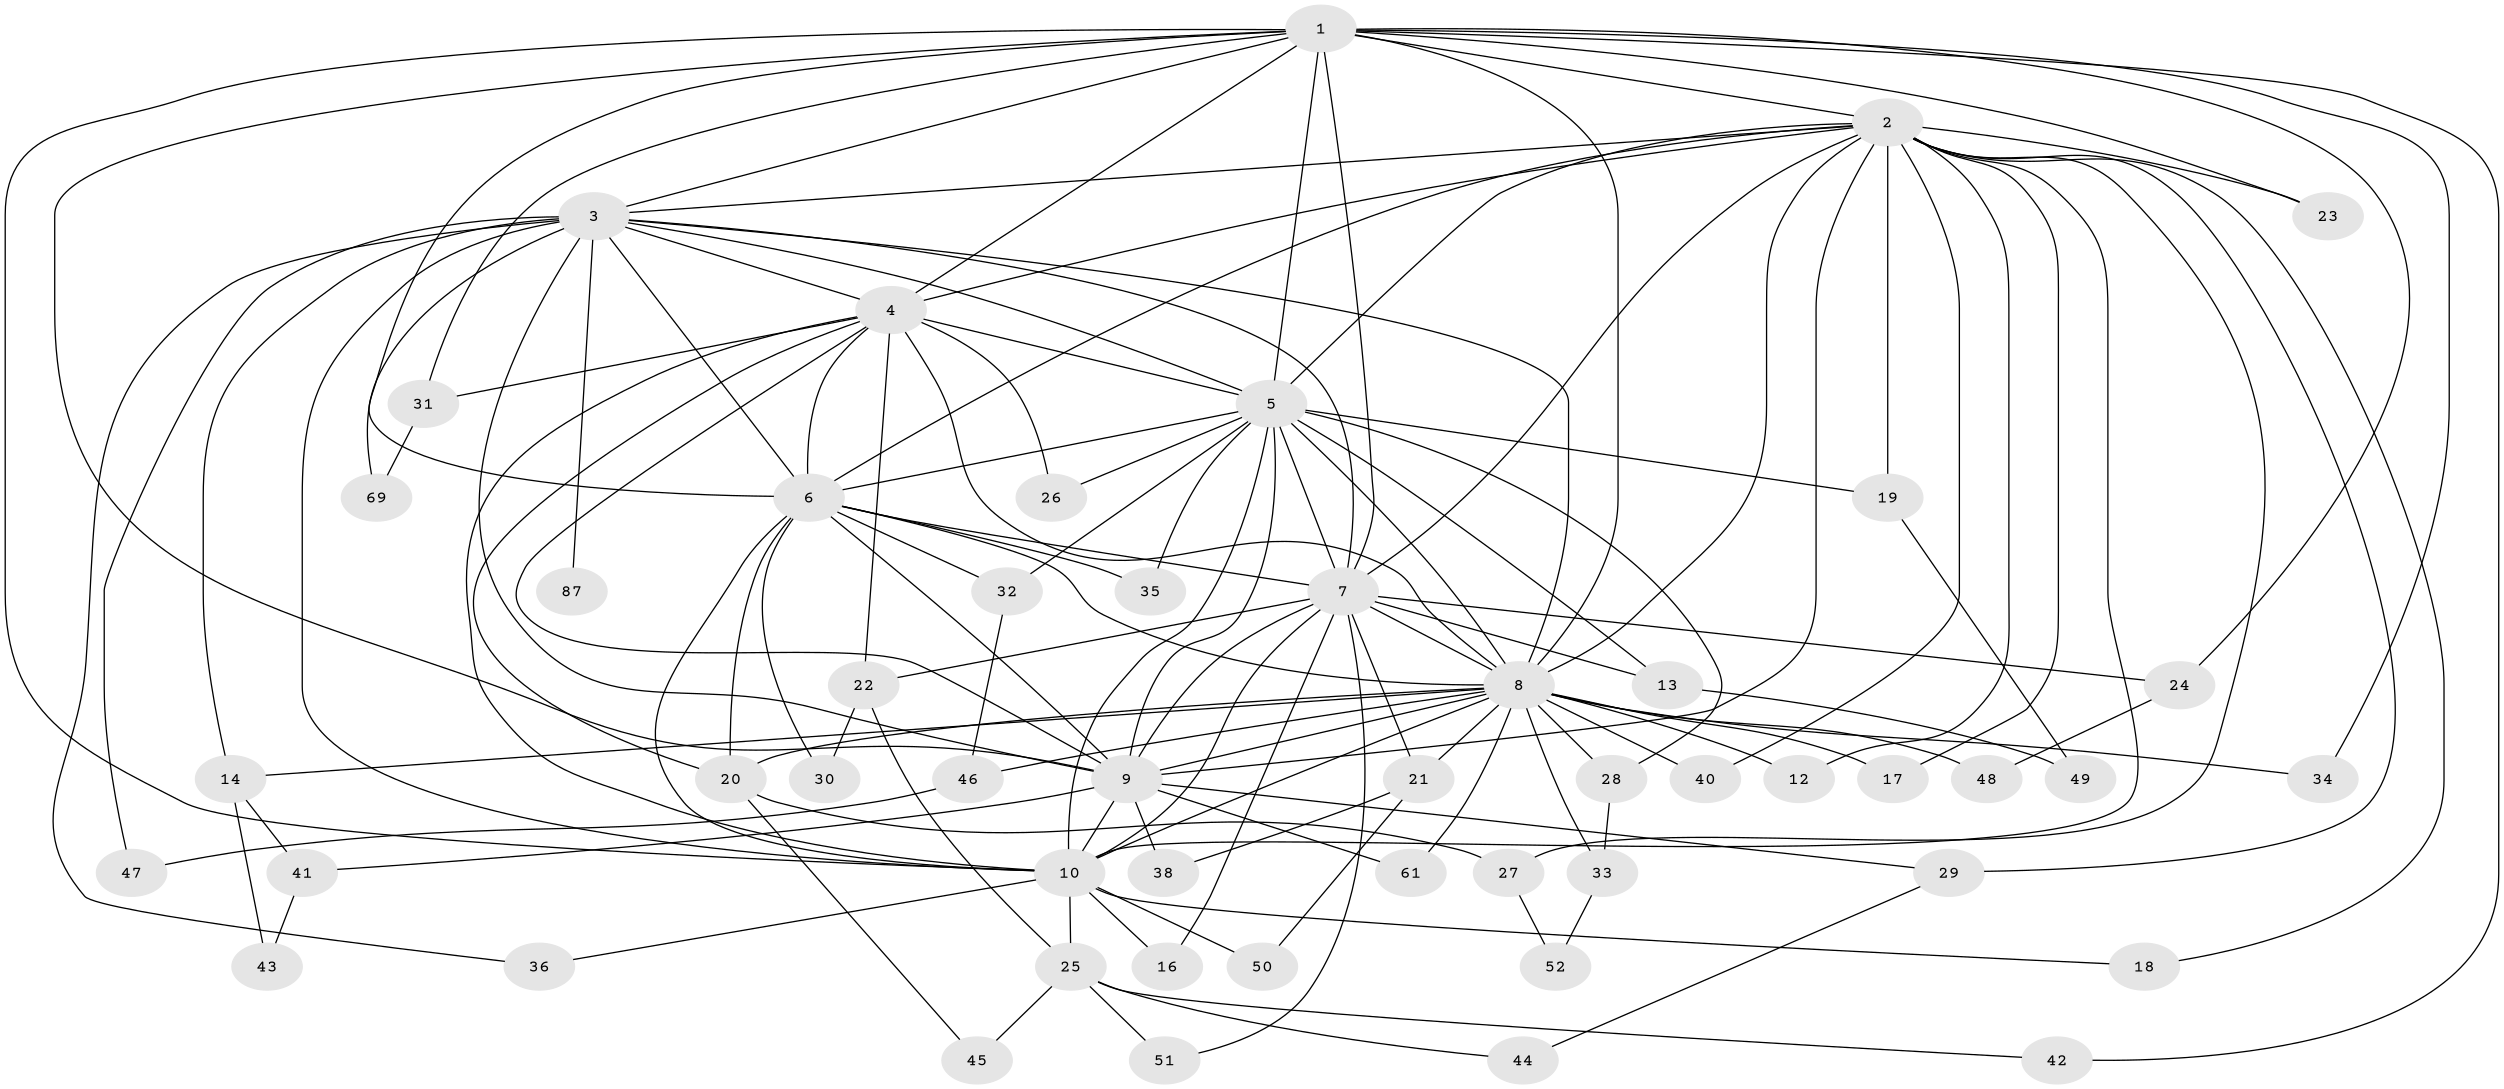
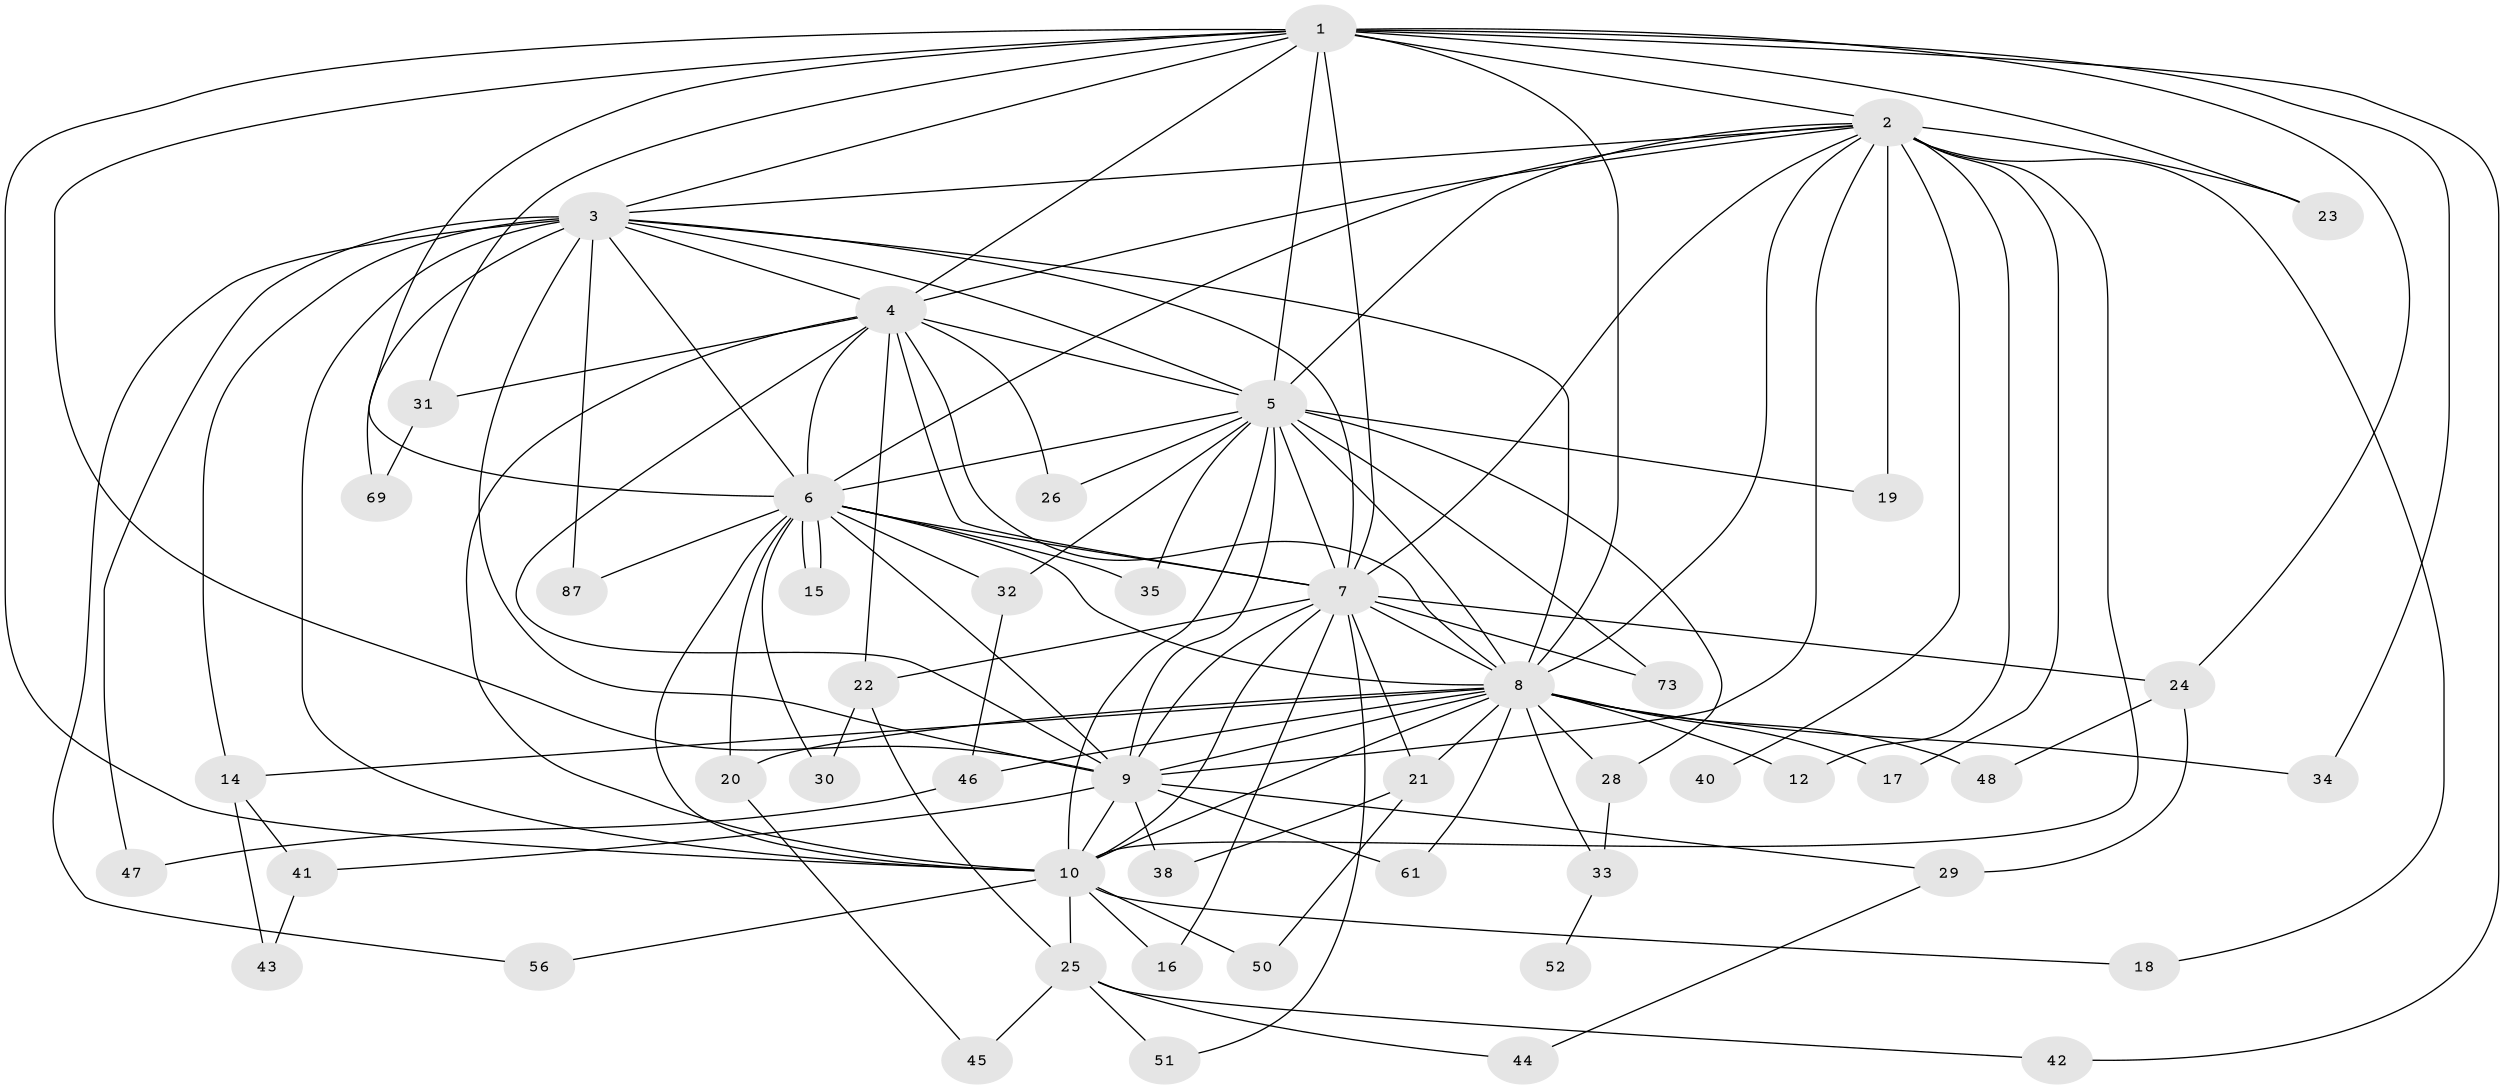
(523, 519) -> (958, 517)
(2362, 538) -> (2130, 837)
none -> (690, 543)
none -> (814, 591)
(1668, 685) -> (1668, 685)
(1615, 734) -> none
(2081, 779) -> none
(1509, 873) -> none
(539, 967) -> (539, 967)
